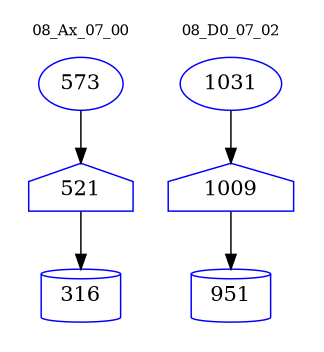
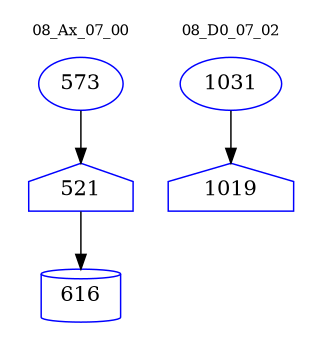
(231, 190) -> (231, 190)
(81, 296) -> (81, 296)
(231, 296) -> none
